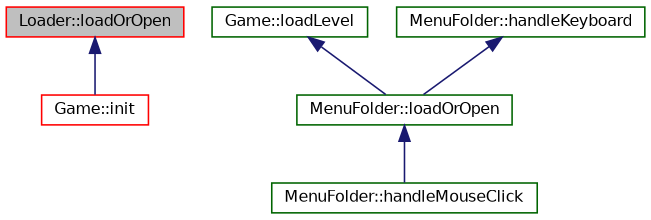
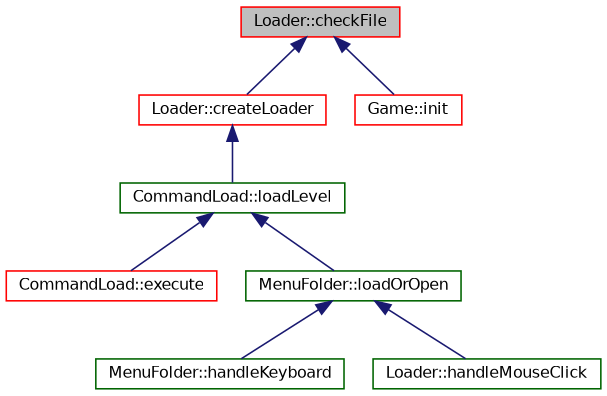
(95, 22) -> (320, 22)
(290, 22) -> (232, 198)
(456, 71) -> (280, 334)
none -> (232, 110)
(404, 198) -> (487, 374)
none -> (112, 286)
